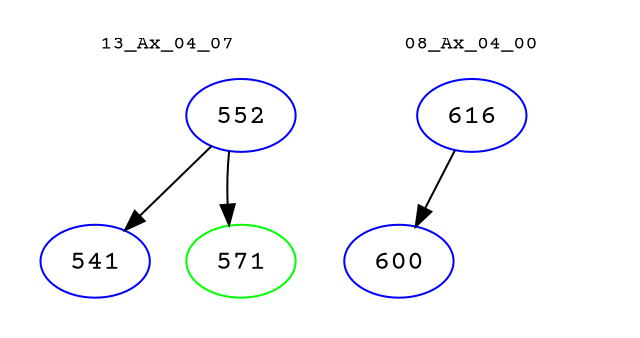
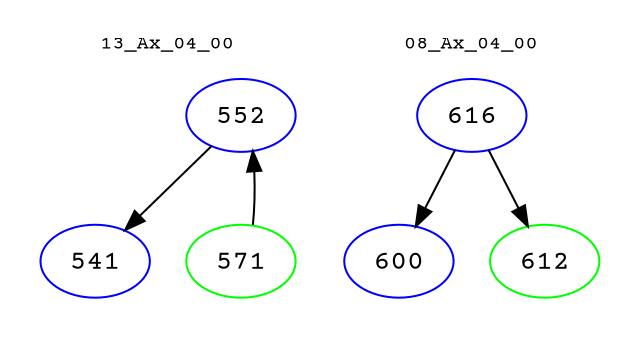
(168, 44) -> (168, 44)
(227, 178) -> (255, 198)
none -> (545, 261)
